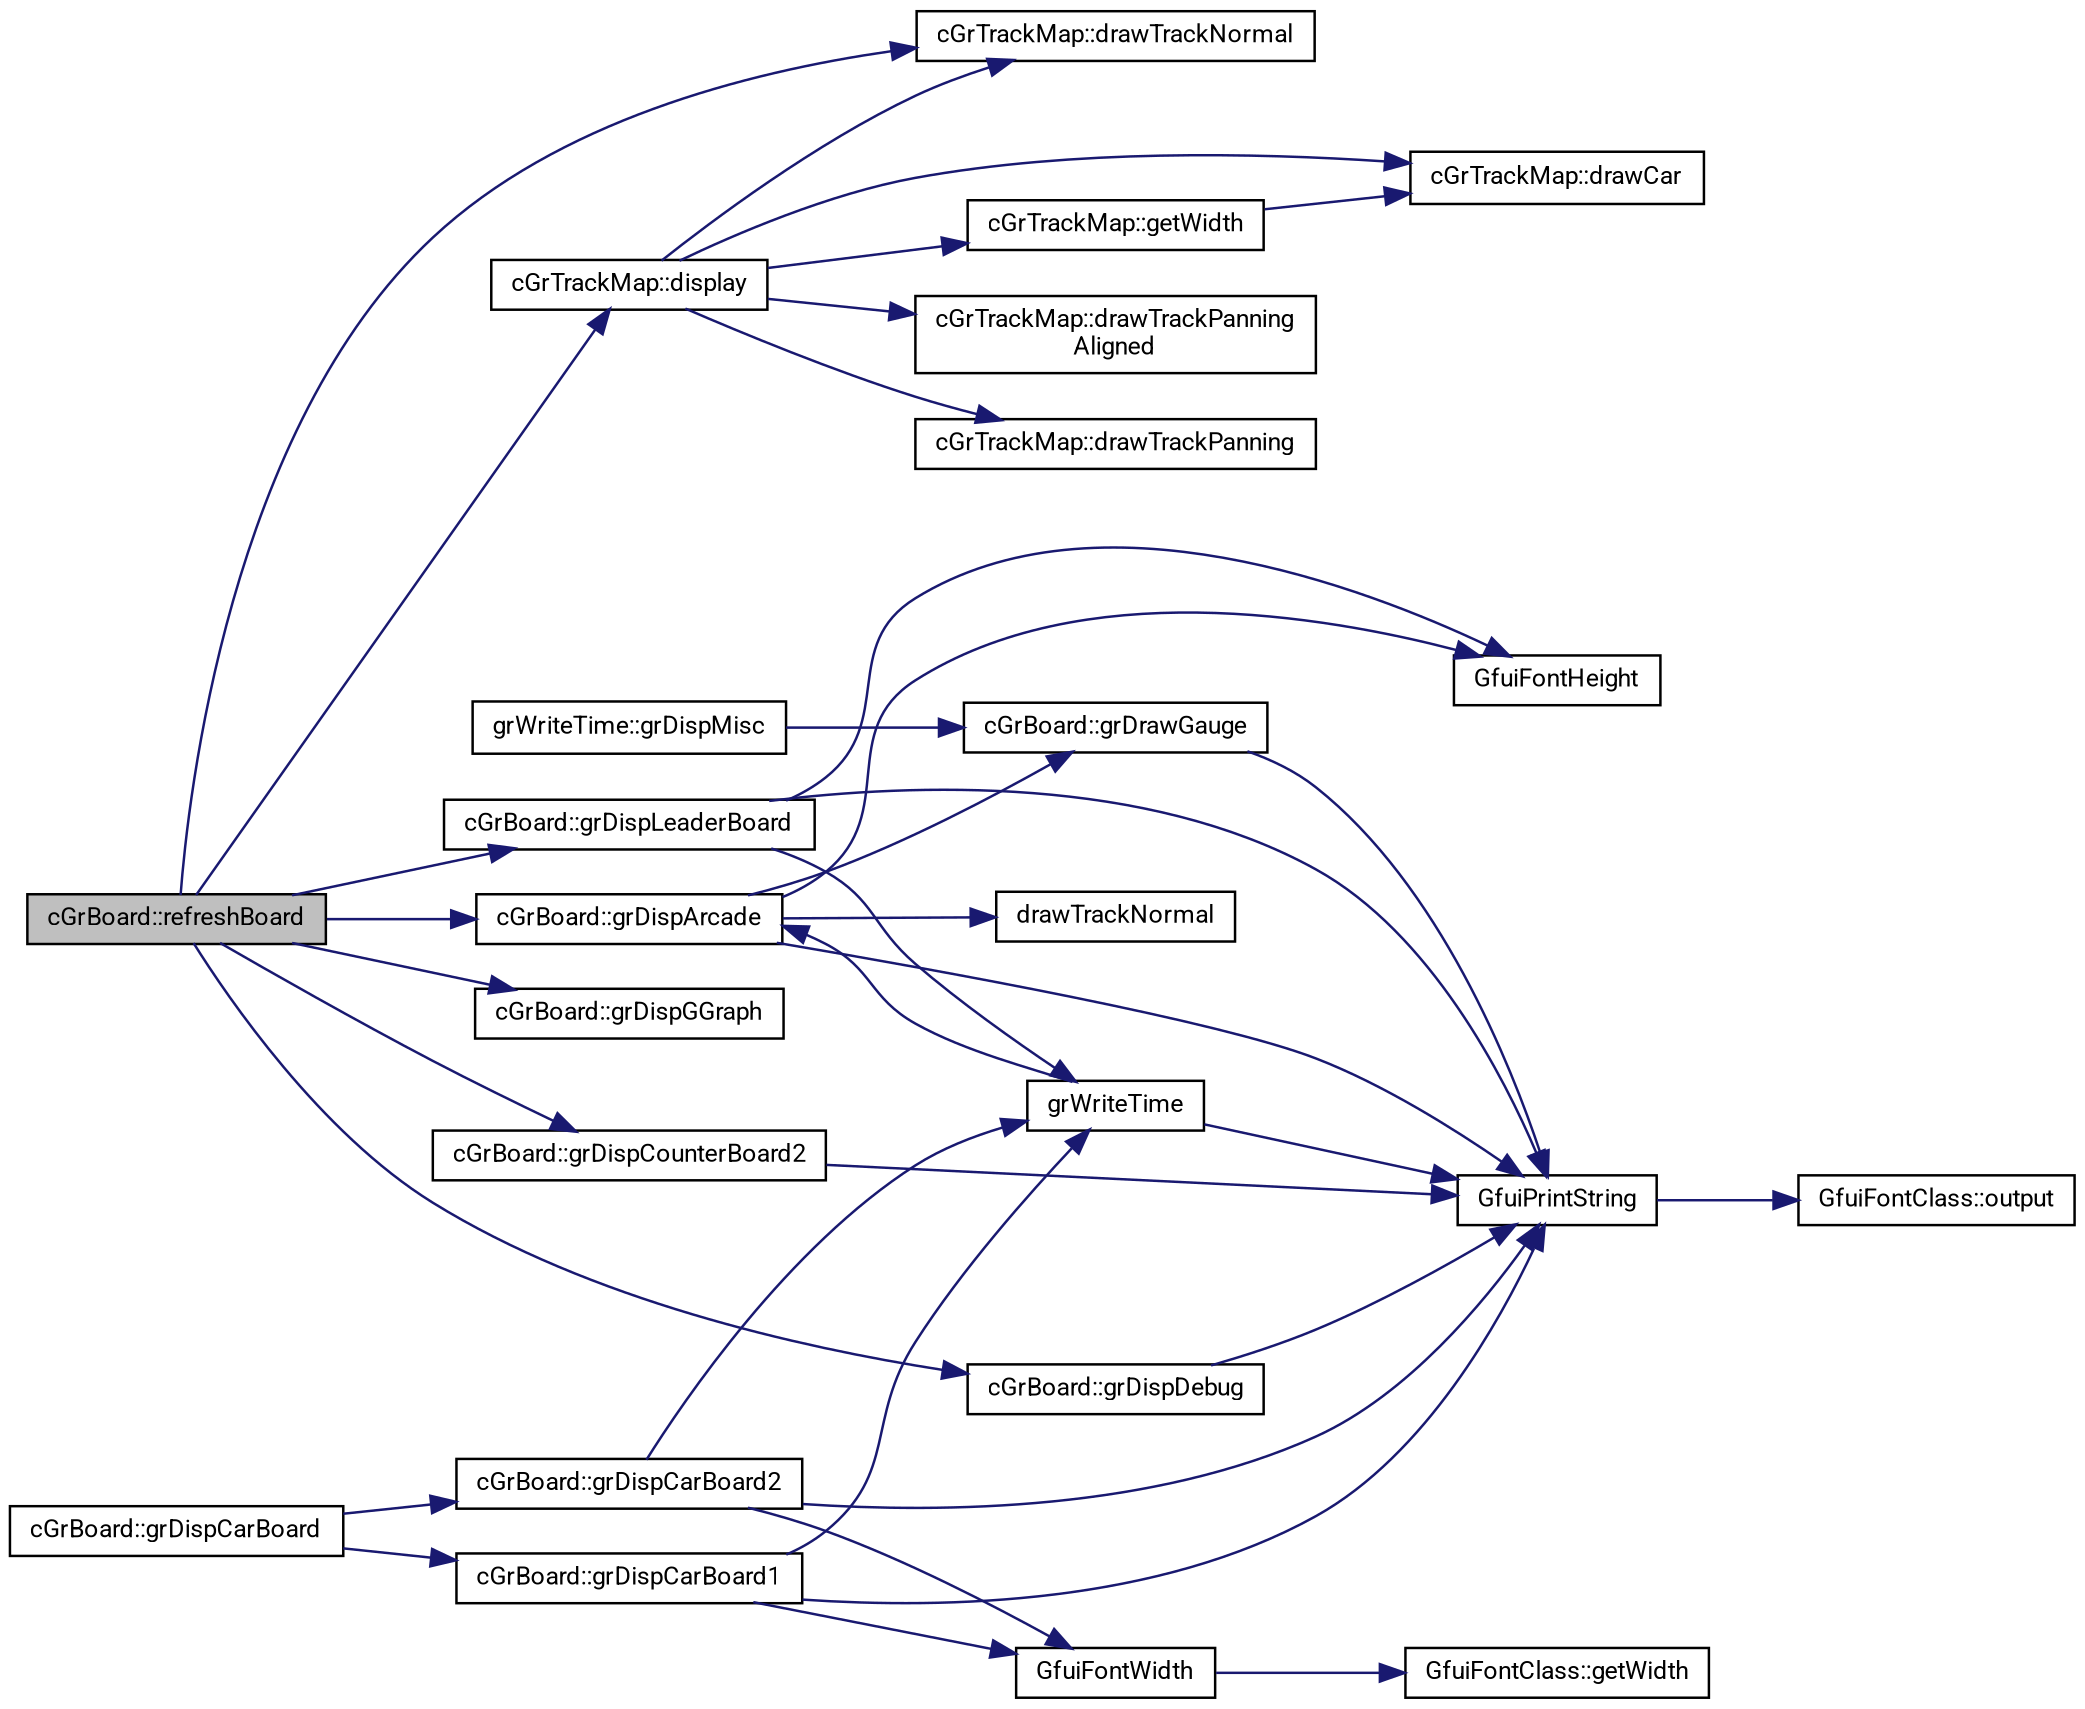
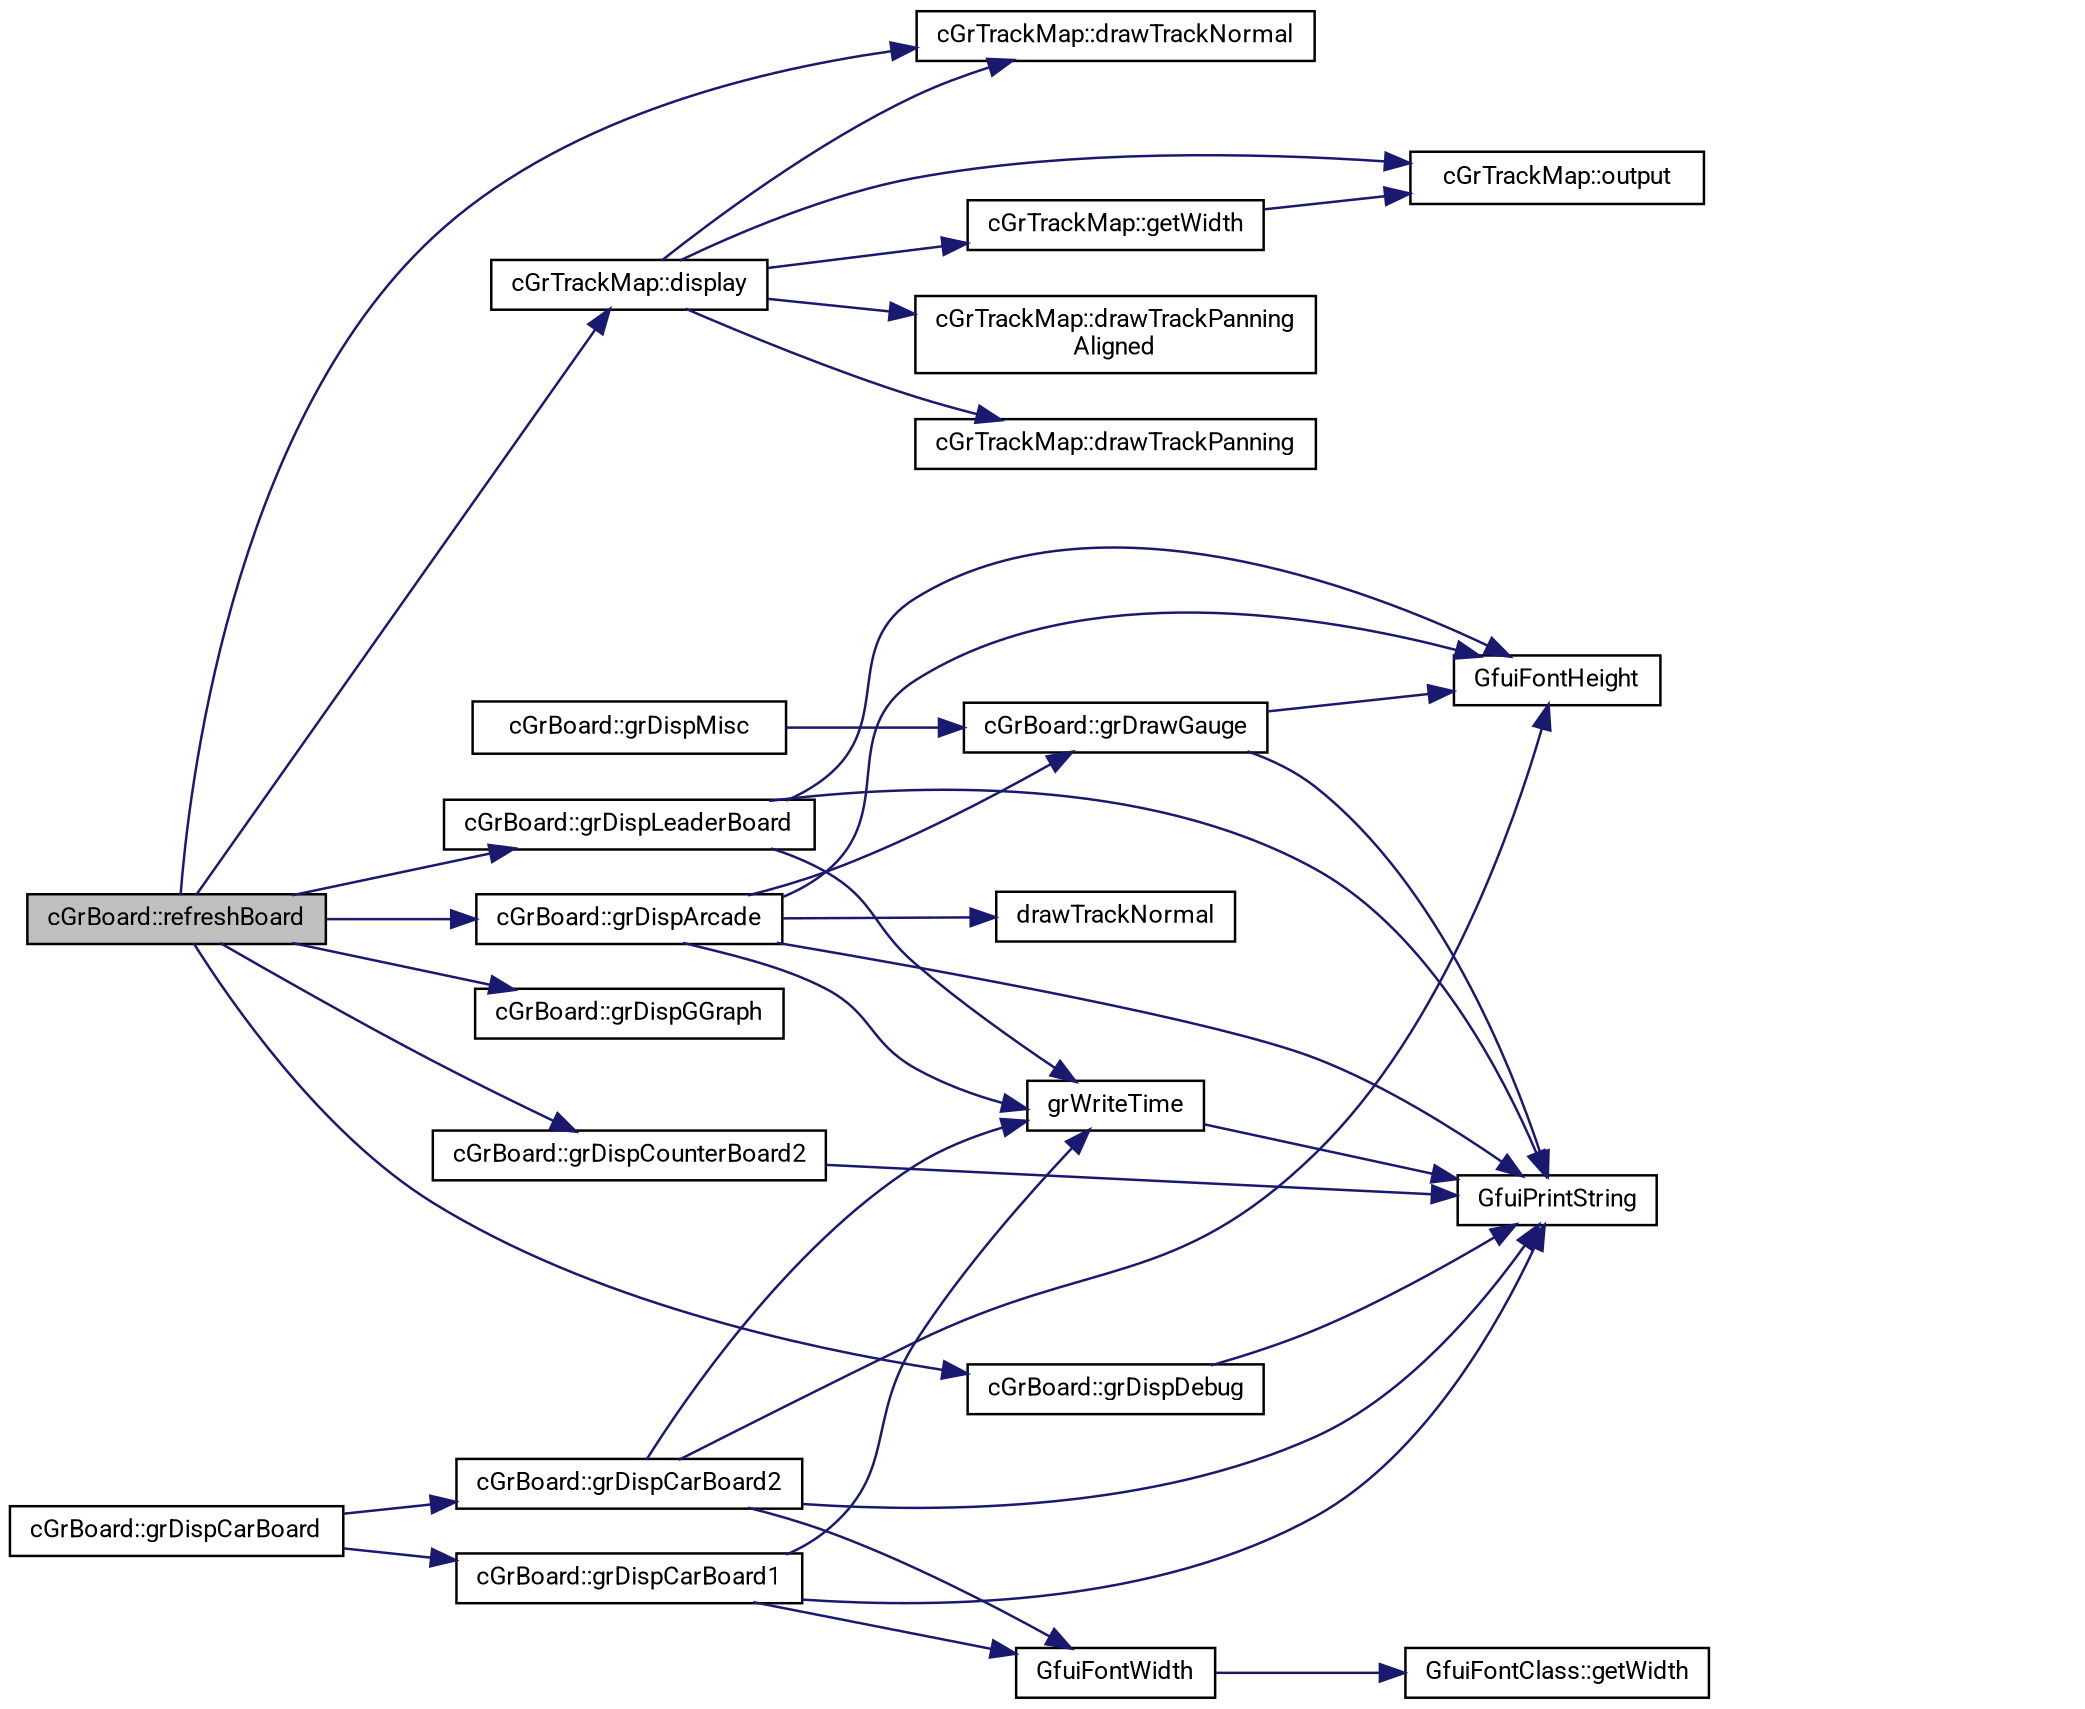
(1557, 178) -> (1557, 178)
none -> (1348, 703)
(629, 728) -> (629, 728)
(927, 1029) -> (852, 1007)
(1937, 1200) -> none
none -> (1227, 1223)
